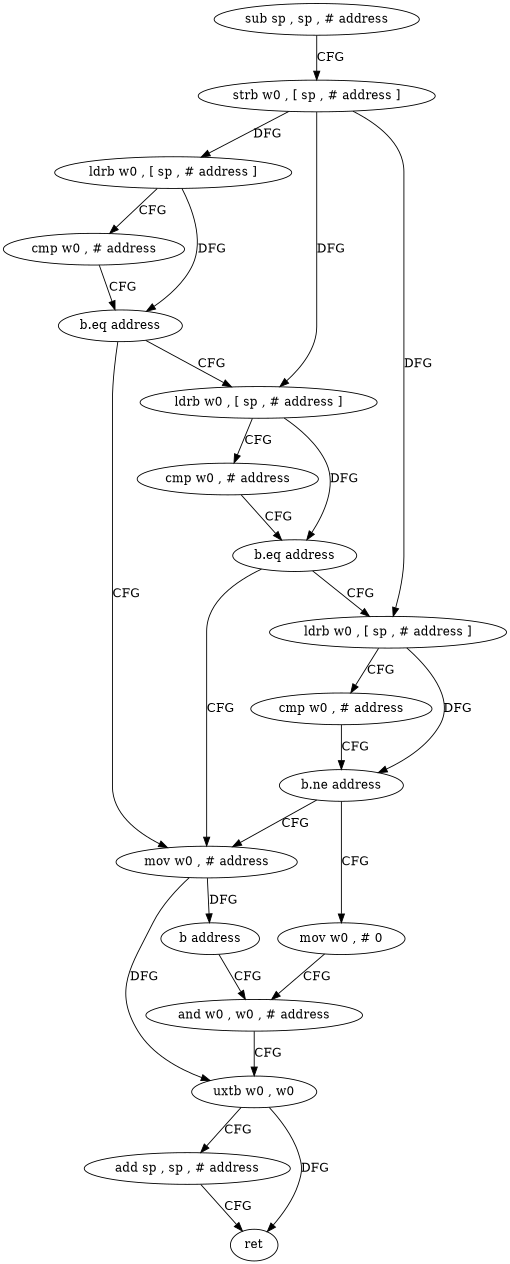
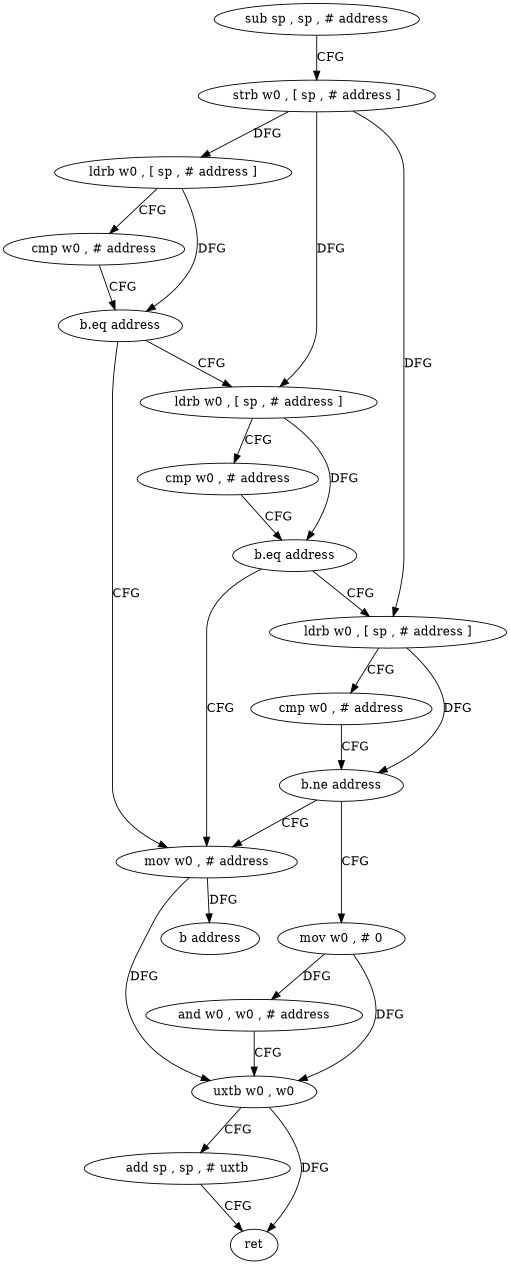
(230, 973) -> none
(317, 977) -> (317, 977)
none -> (371, 1030)
(187, 1168) -> (187, 1168)
